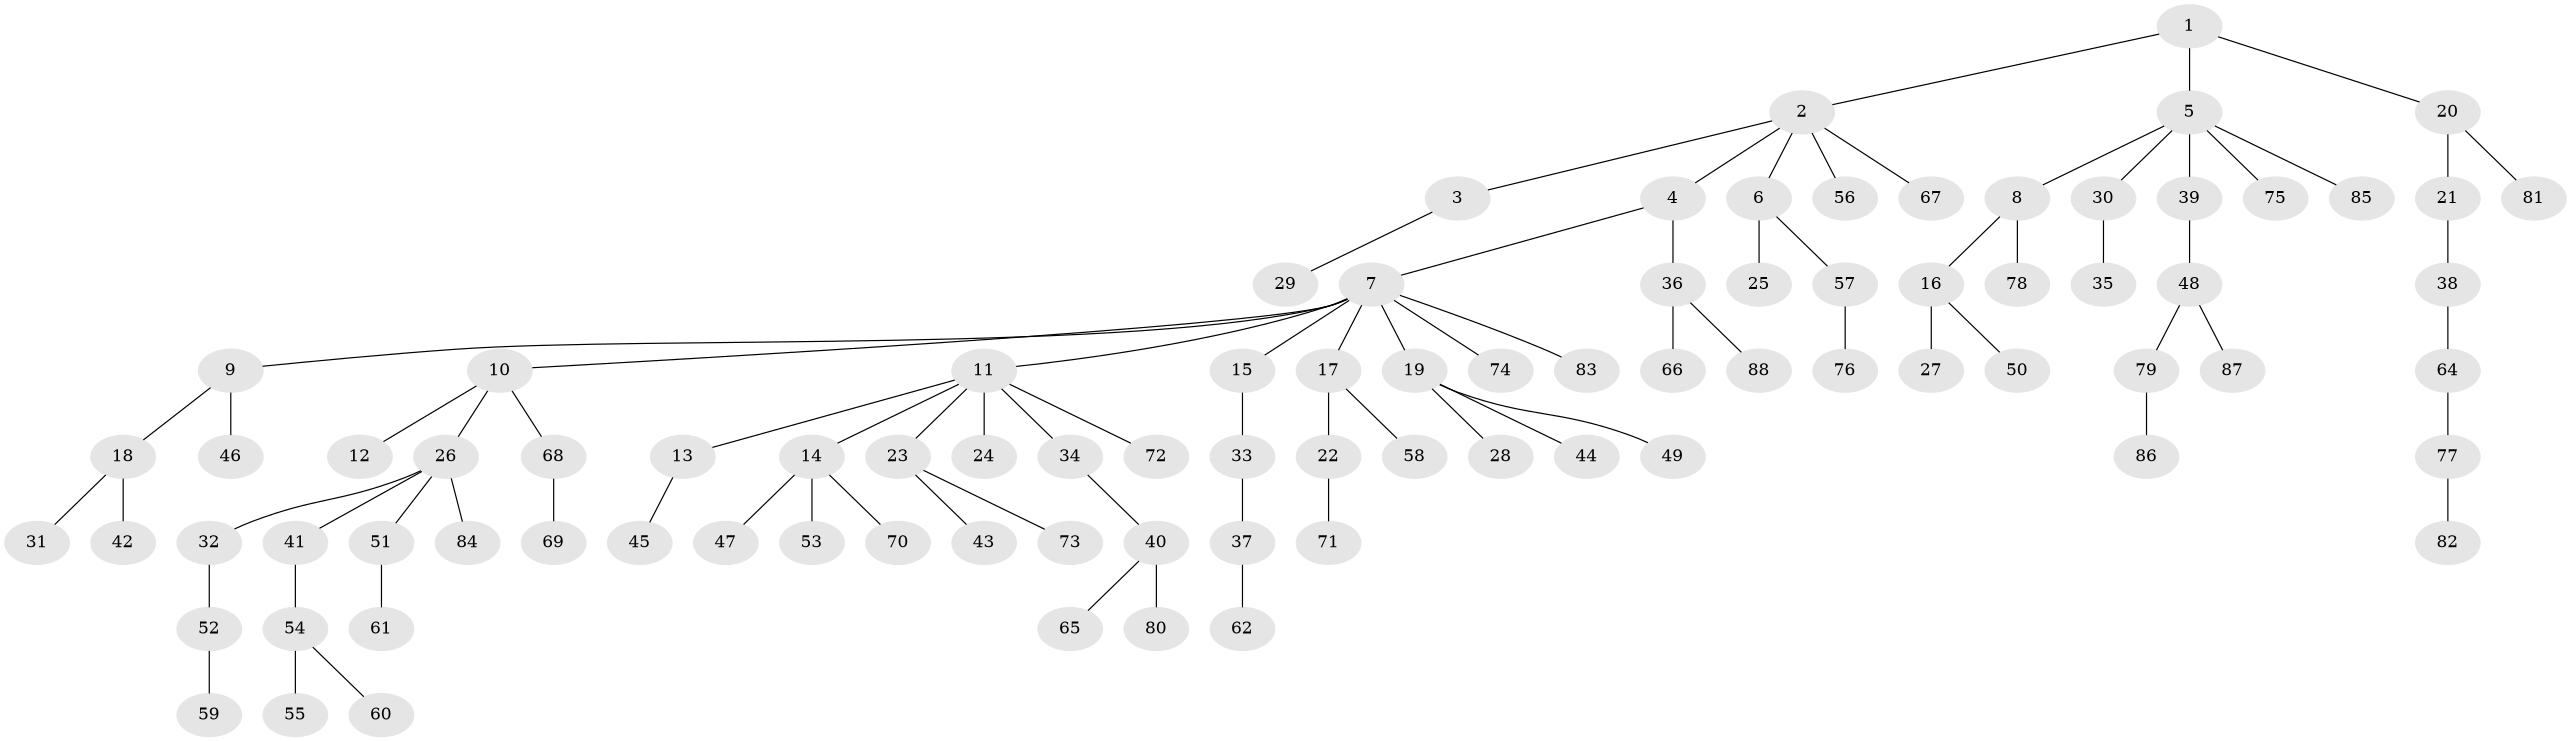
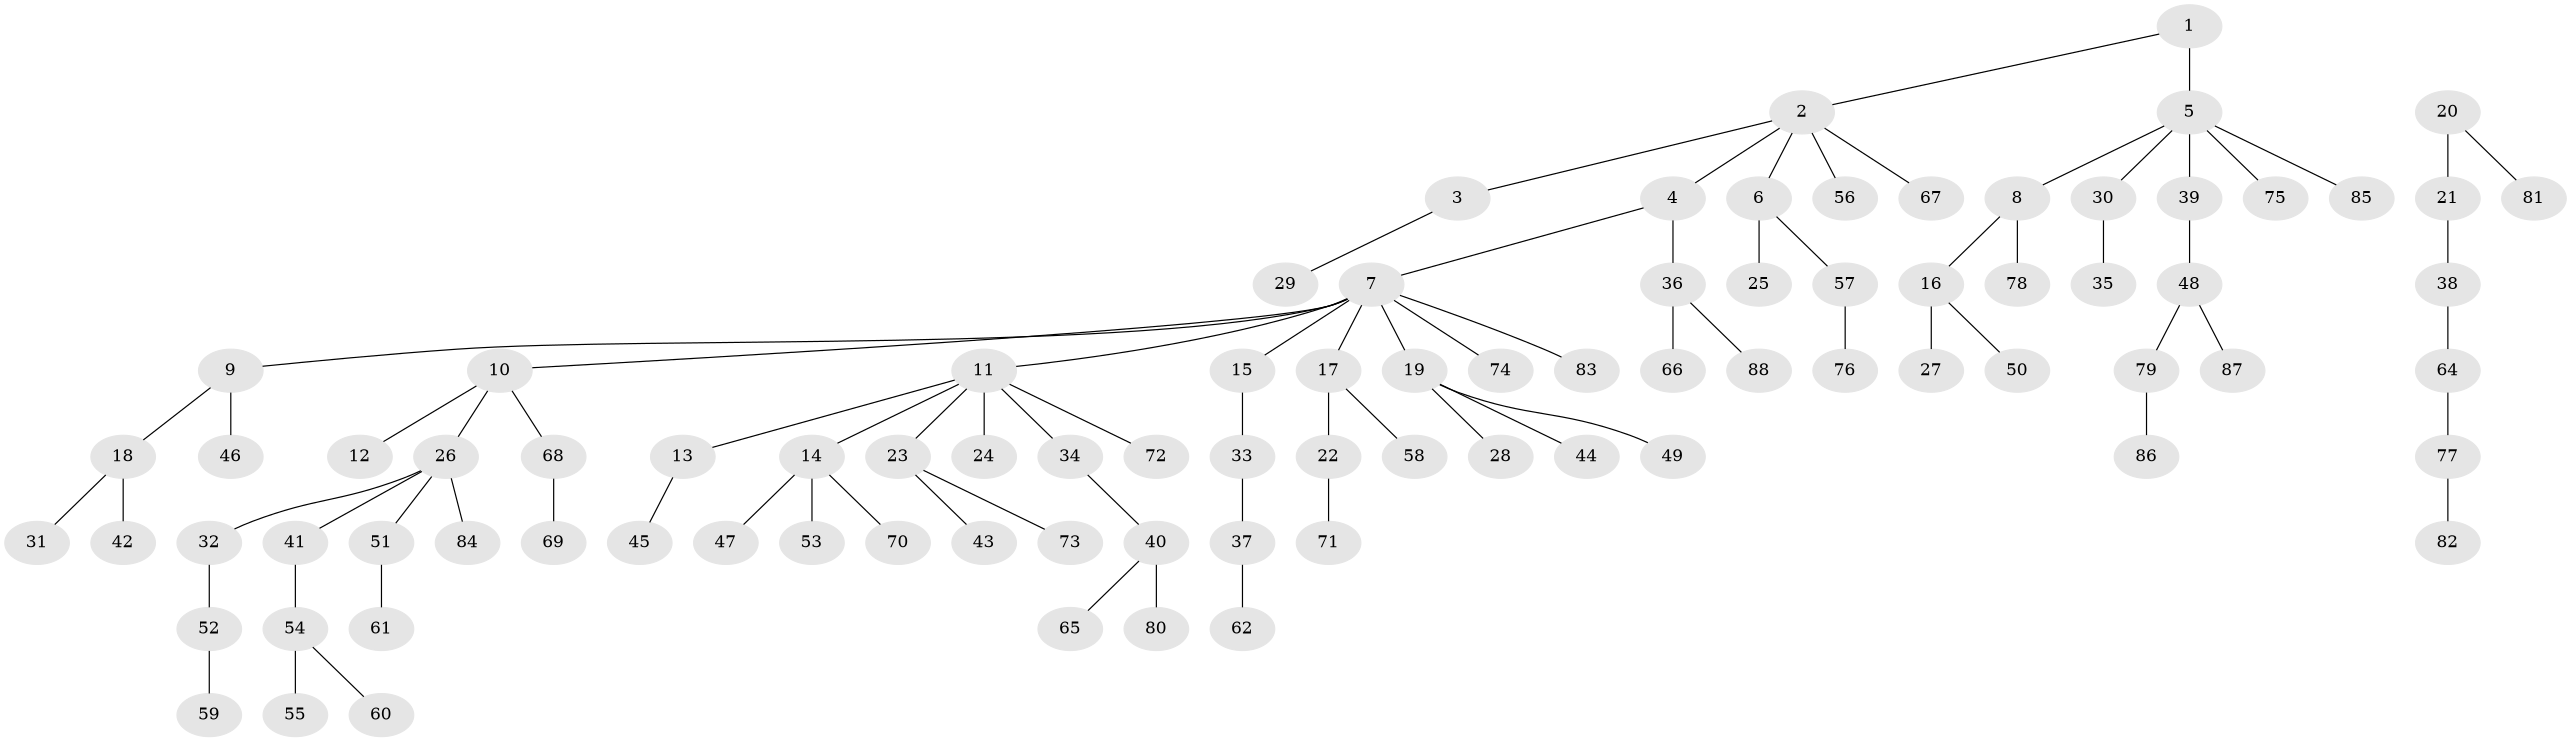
(2319, 69) -> none
